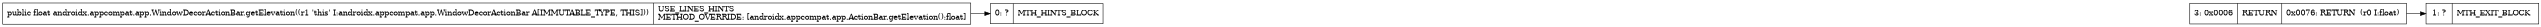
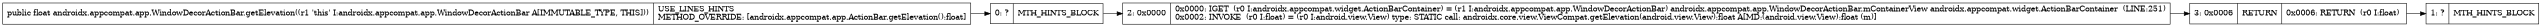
(2344, 13) -> (2344, 13)
(2494, 13) -> (2494, 13)
none -> (1646, 14)
